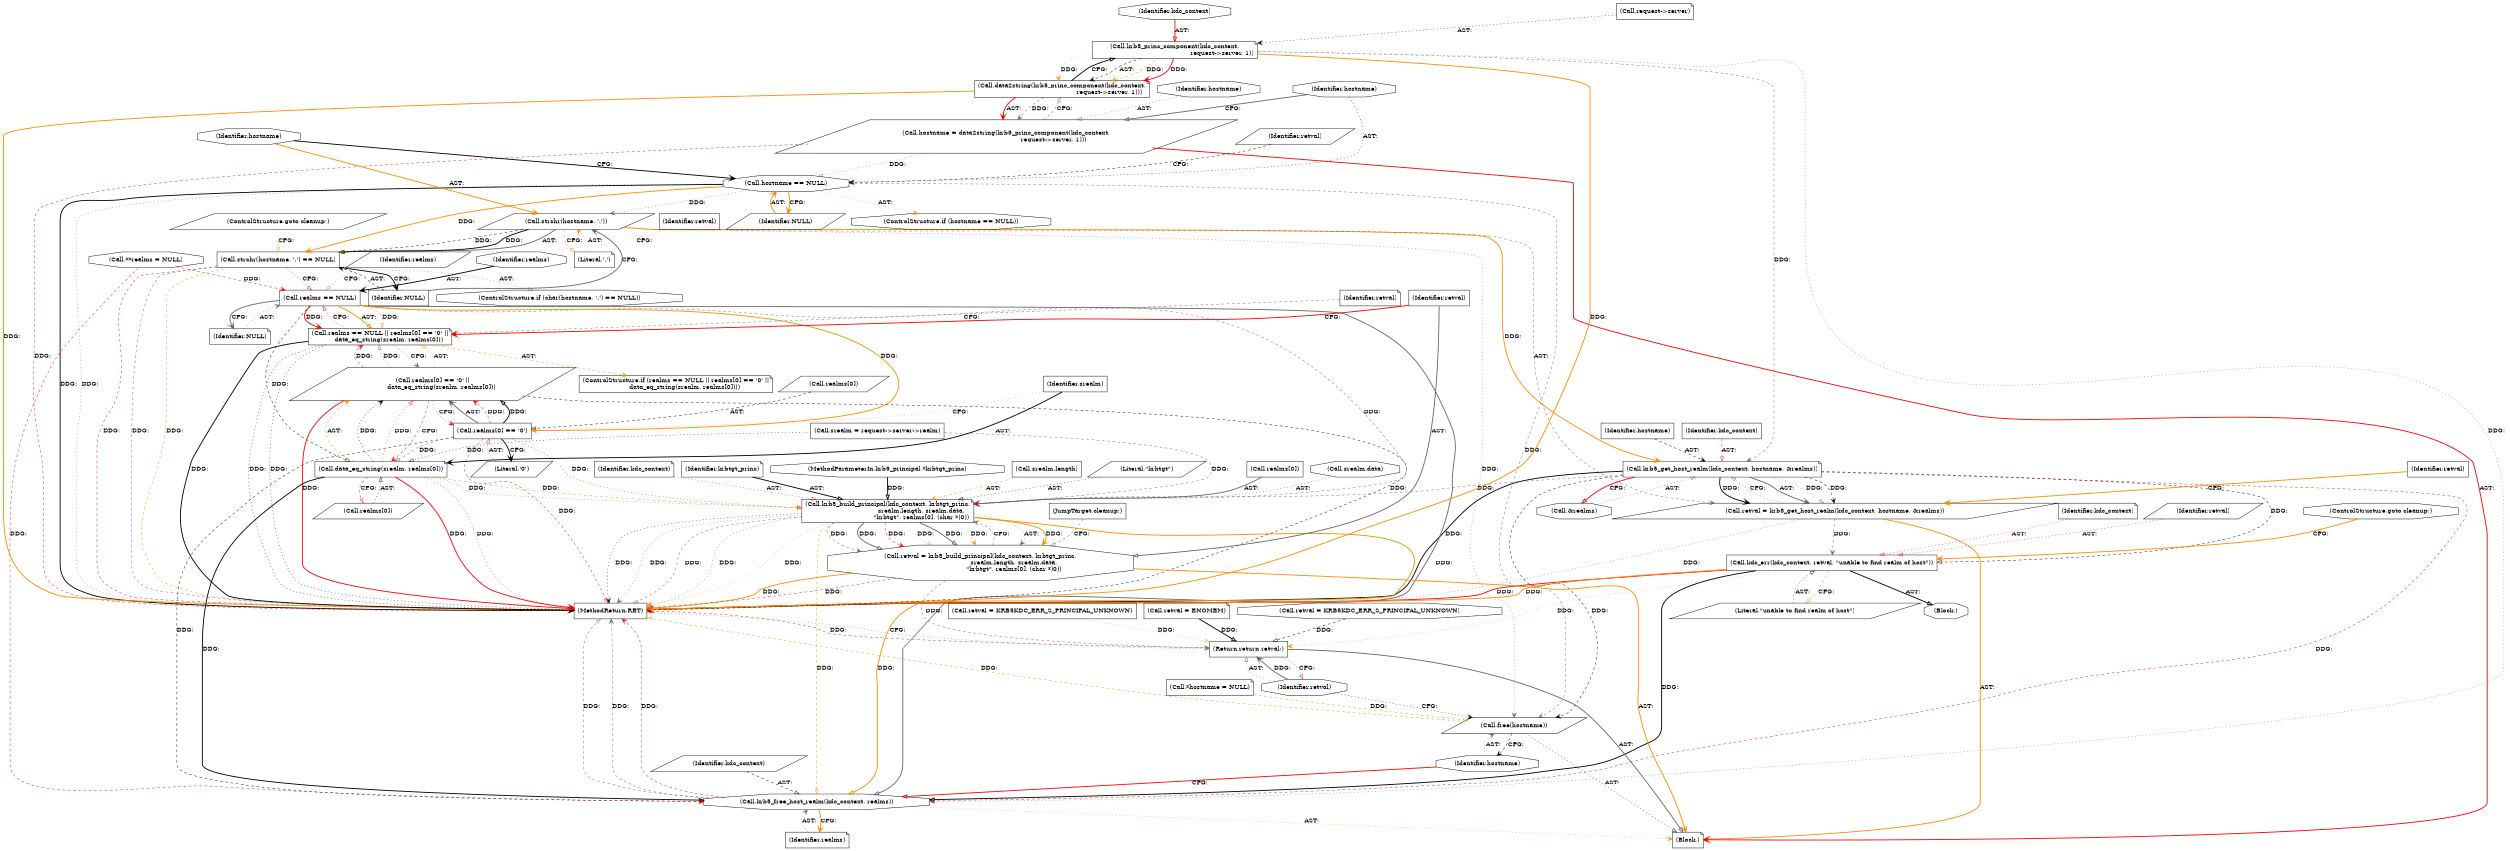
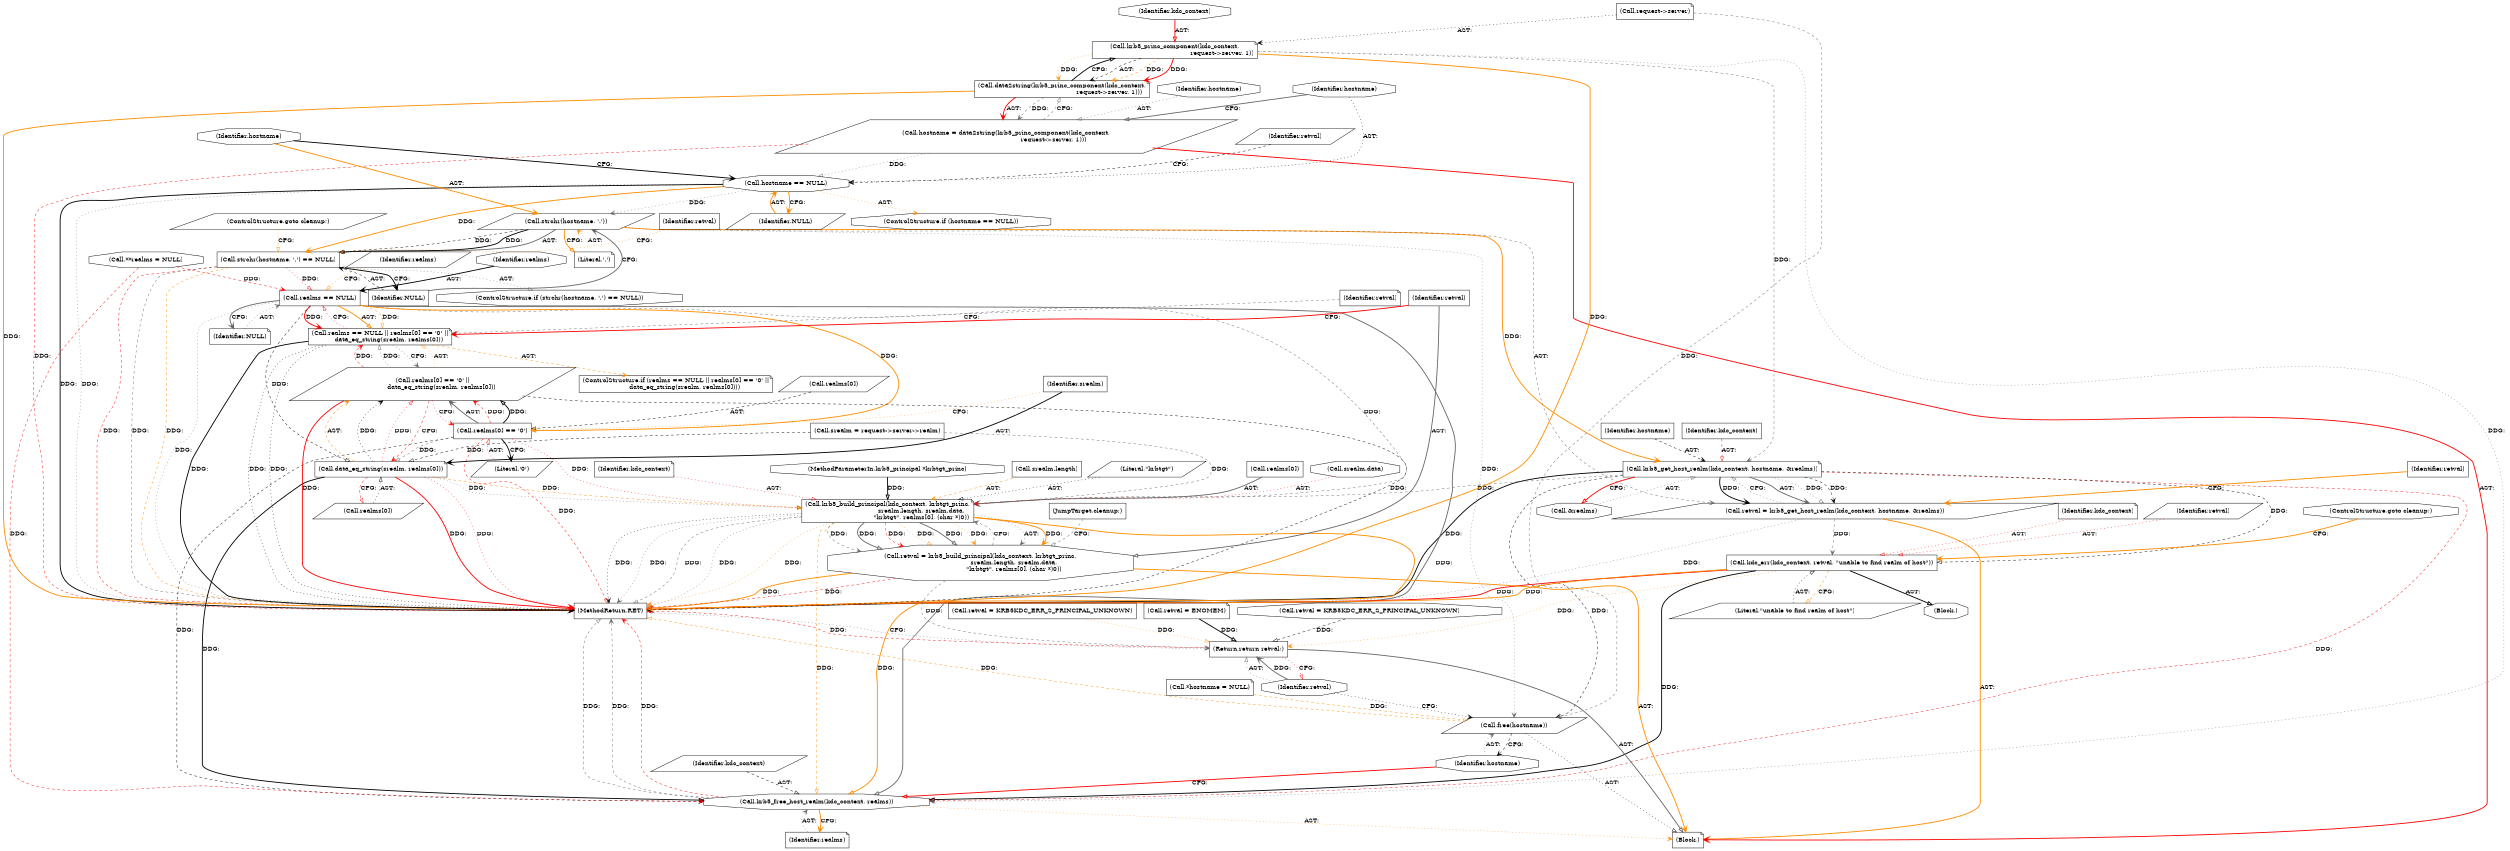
(1482, 202) -> (1676, 357)
(565, 240) -> (565, 240)
(311, 279) -> (311, 279)
(560, 298) -> (560, 298)
(611, 437) -> (611, 437)
(722, 469) -> none
none -> (197, 587)
